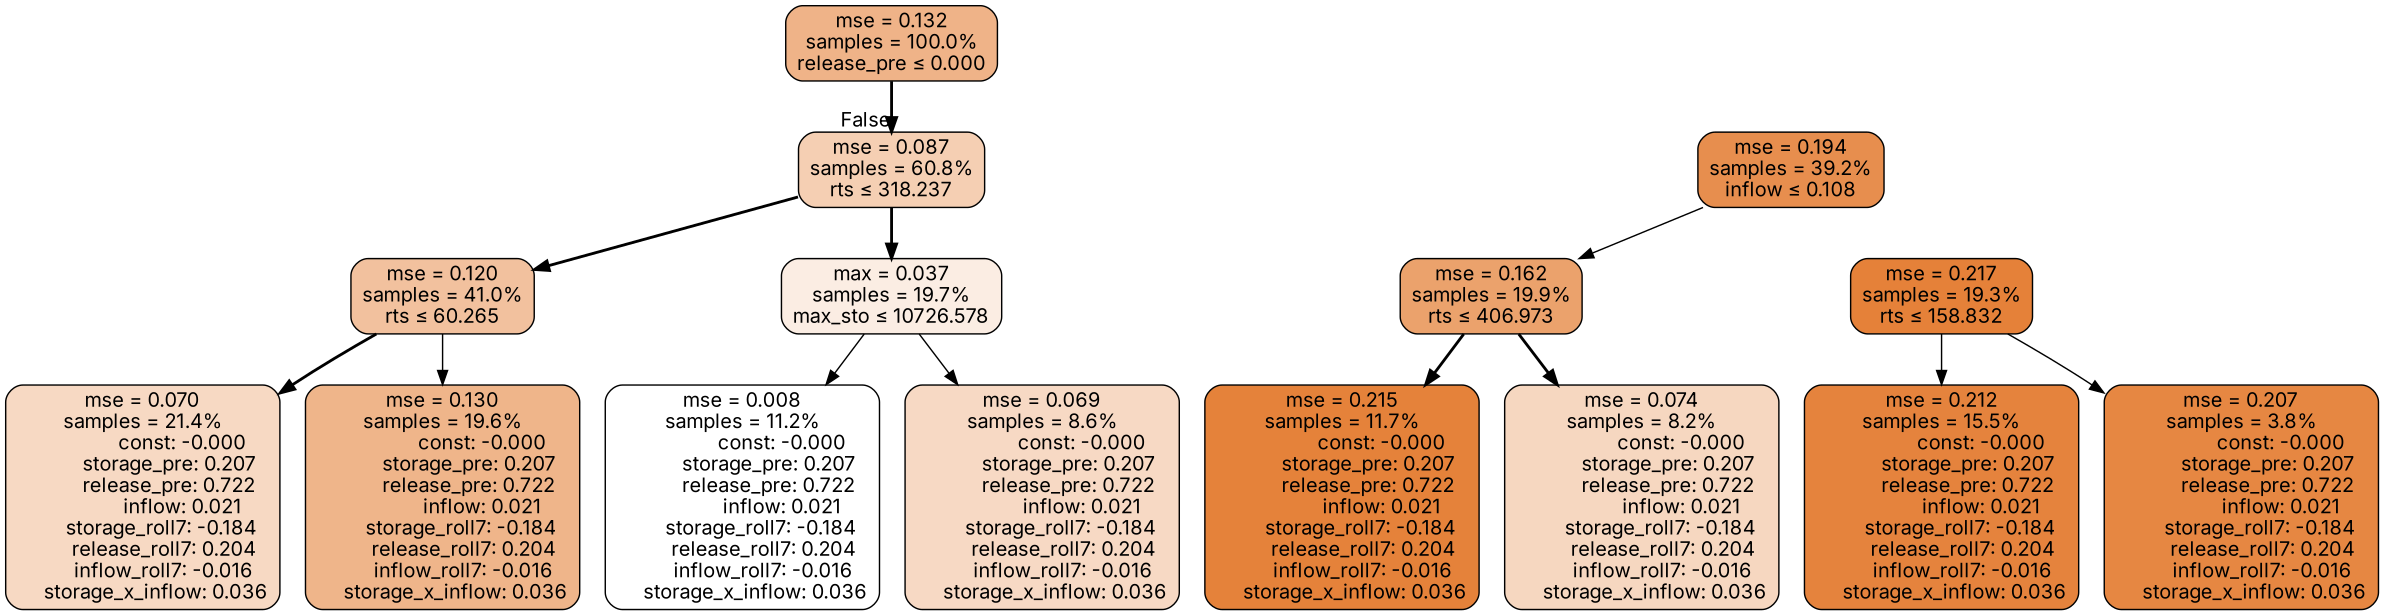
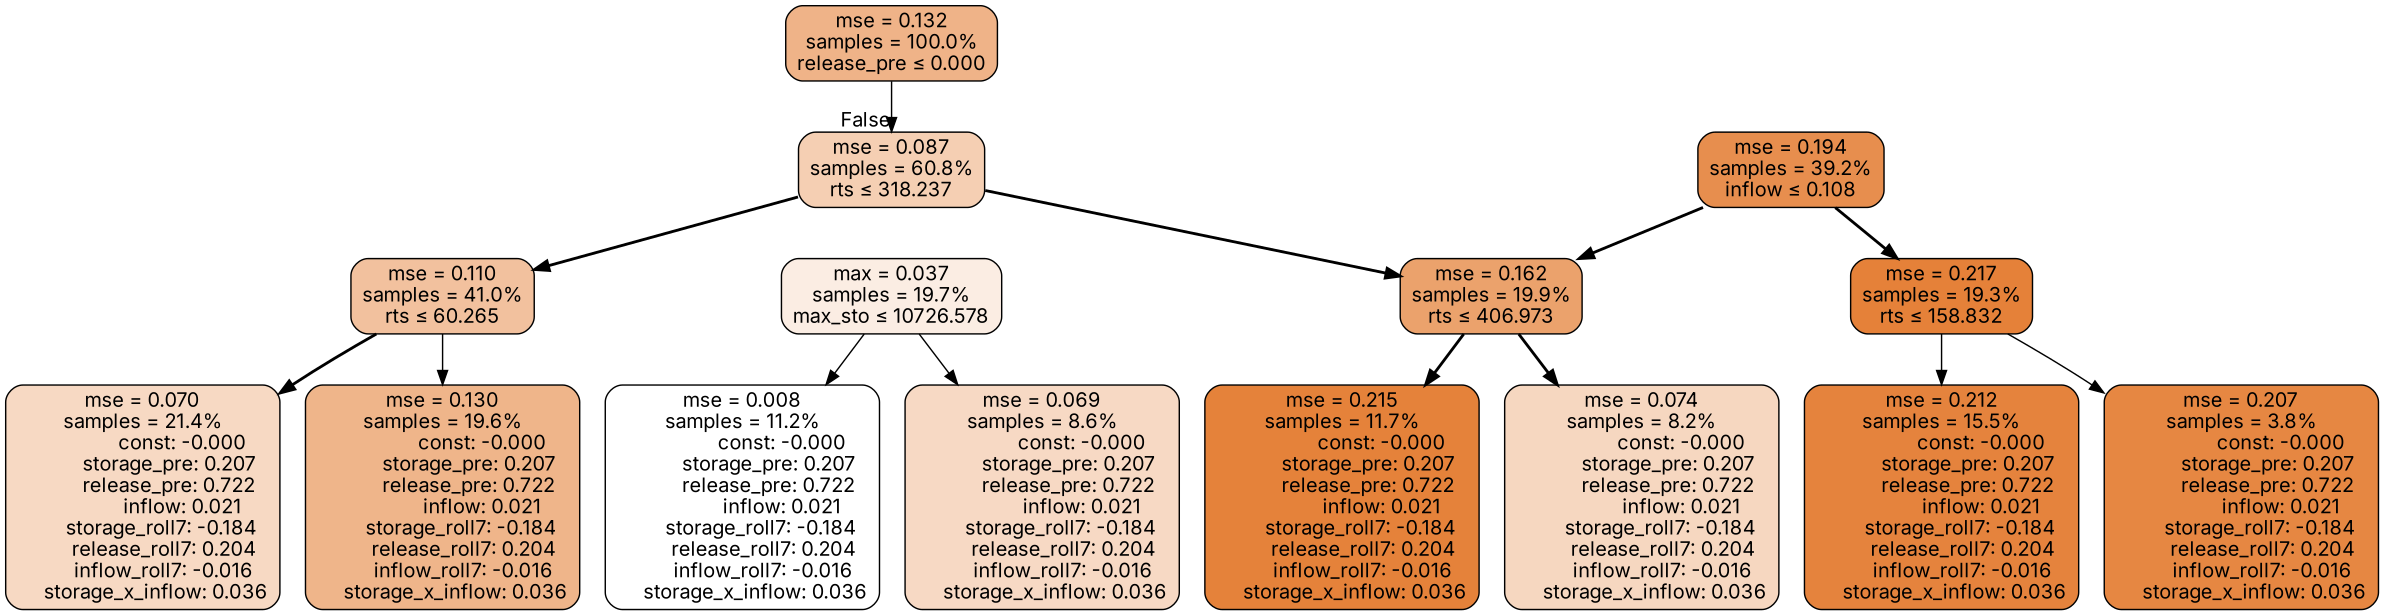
(892, 99) -> (892, 99)
(892, 226) -> (1186, 232)
none -> (1861, 228)
(1648, 230) -> (1648, 230)
(443, 296) -> (443, 296)
